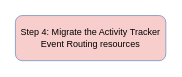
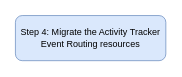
(90, 38) -> (90, 38)
